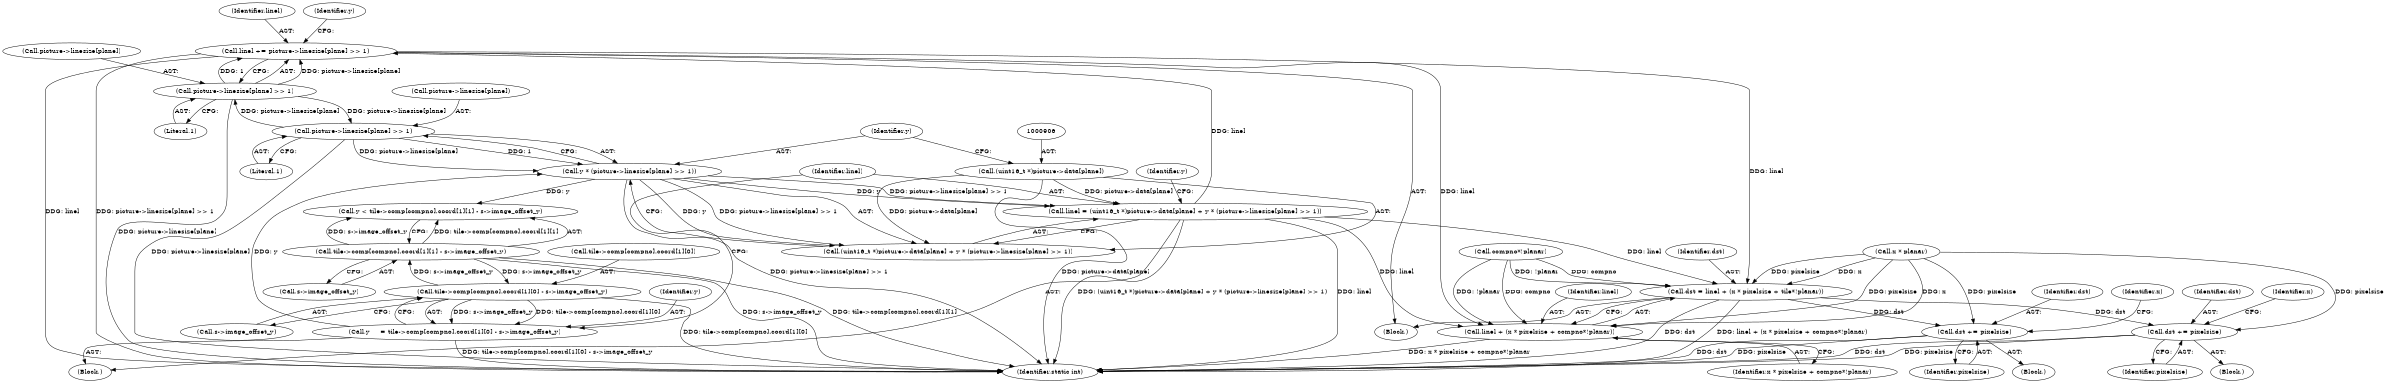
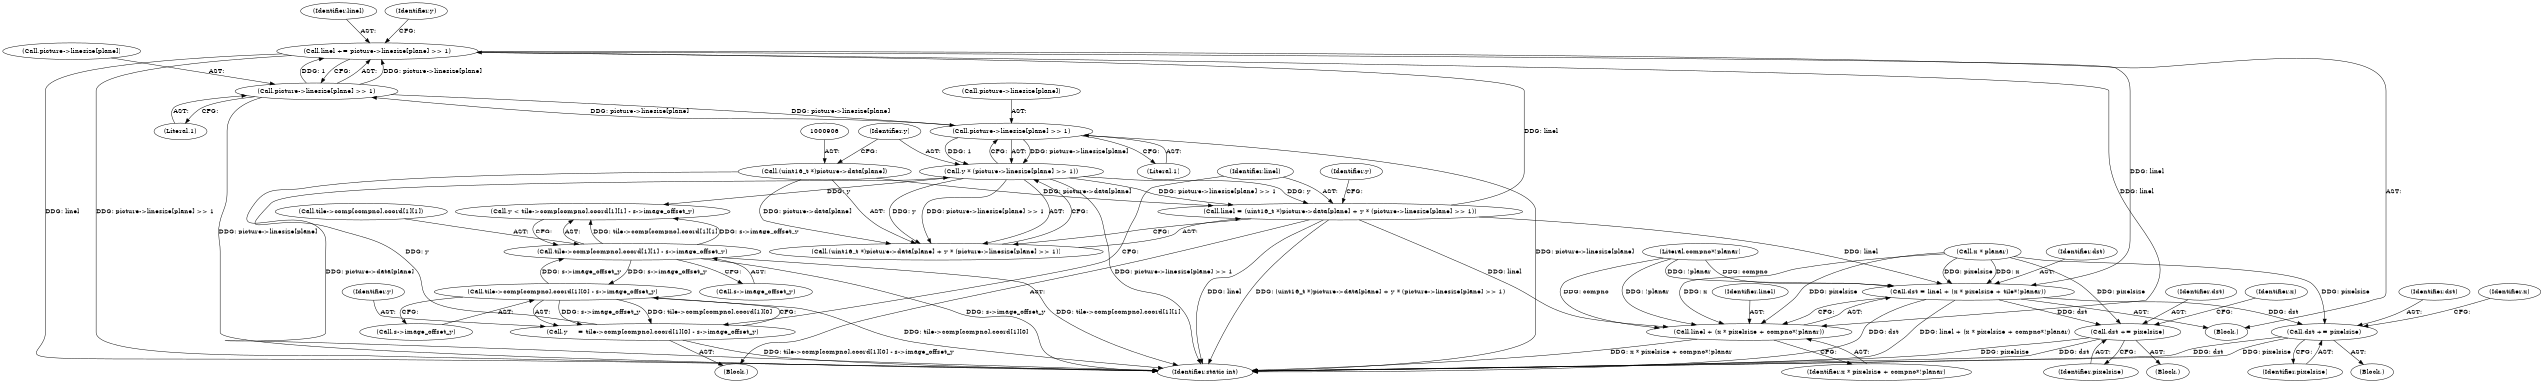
none -> (361, 212)
(634, 252) -> none
(1511, 252) -> (1700, 252)
